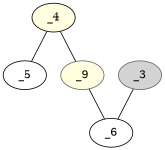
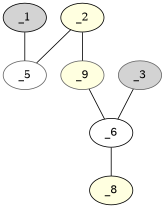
none -> (25, 18)
(54, 18) -> (82, 18)
(25, 75) -> (25, 75)
none -> (111, 190)
